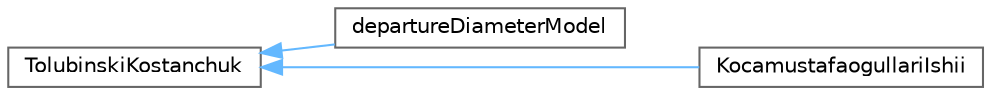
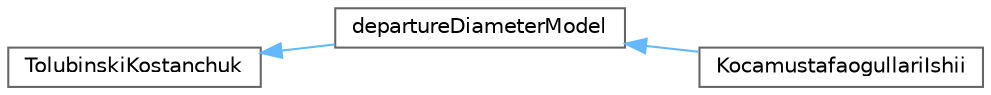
(491, 67) -> (672, 49)
